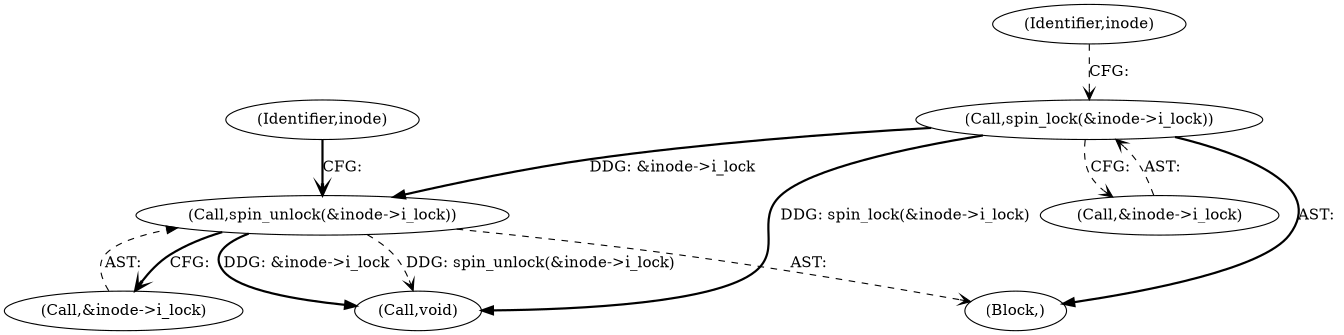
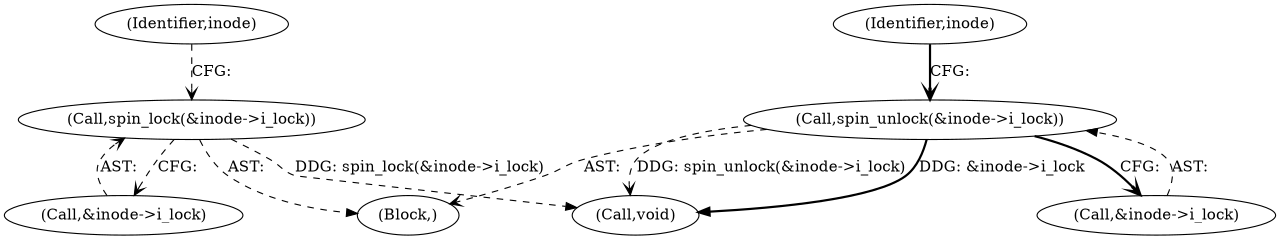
(666, 150) -> none
(1270, 250) -> (263, 194)
(764, 260) -> (394, 187)
